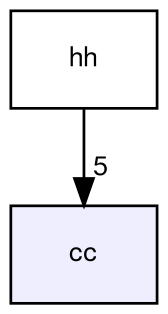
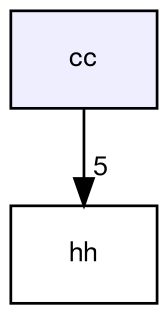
(84, 144) -> (84, 144)
